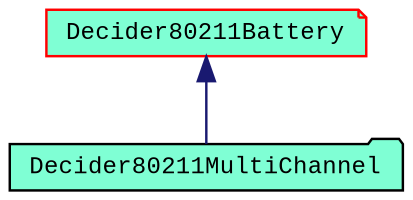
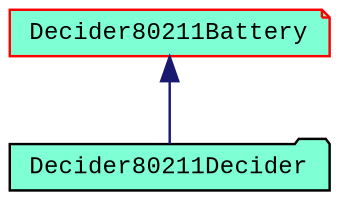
(206, 167) -> (170, 167)
